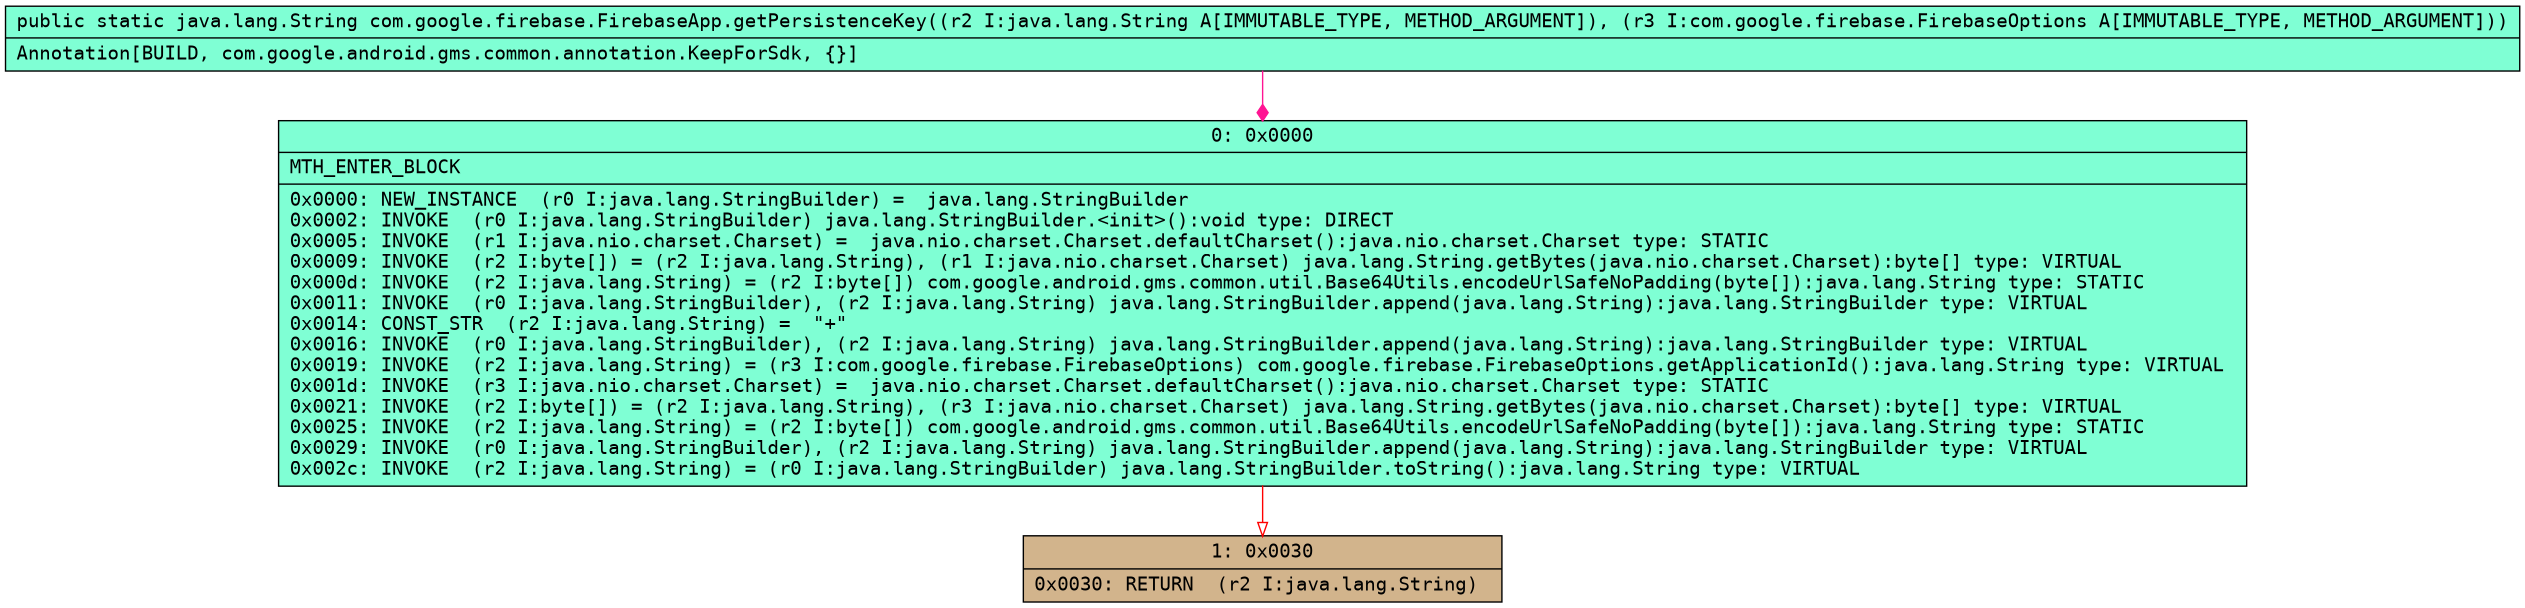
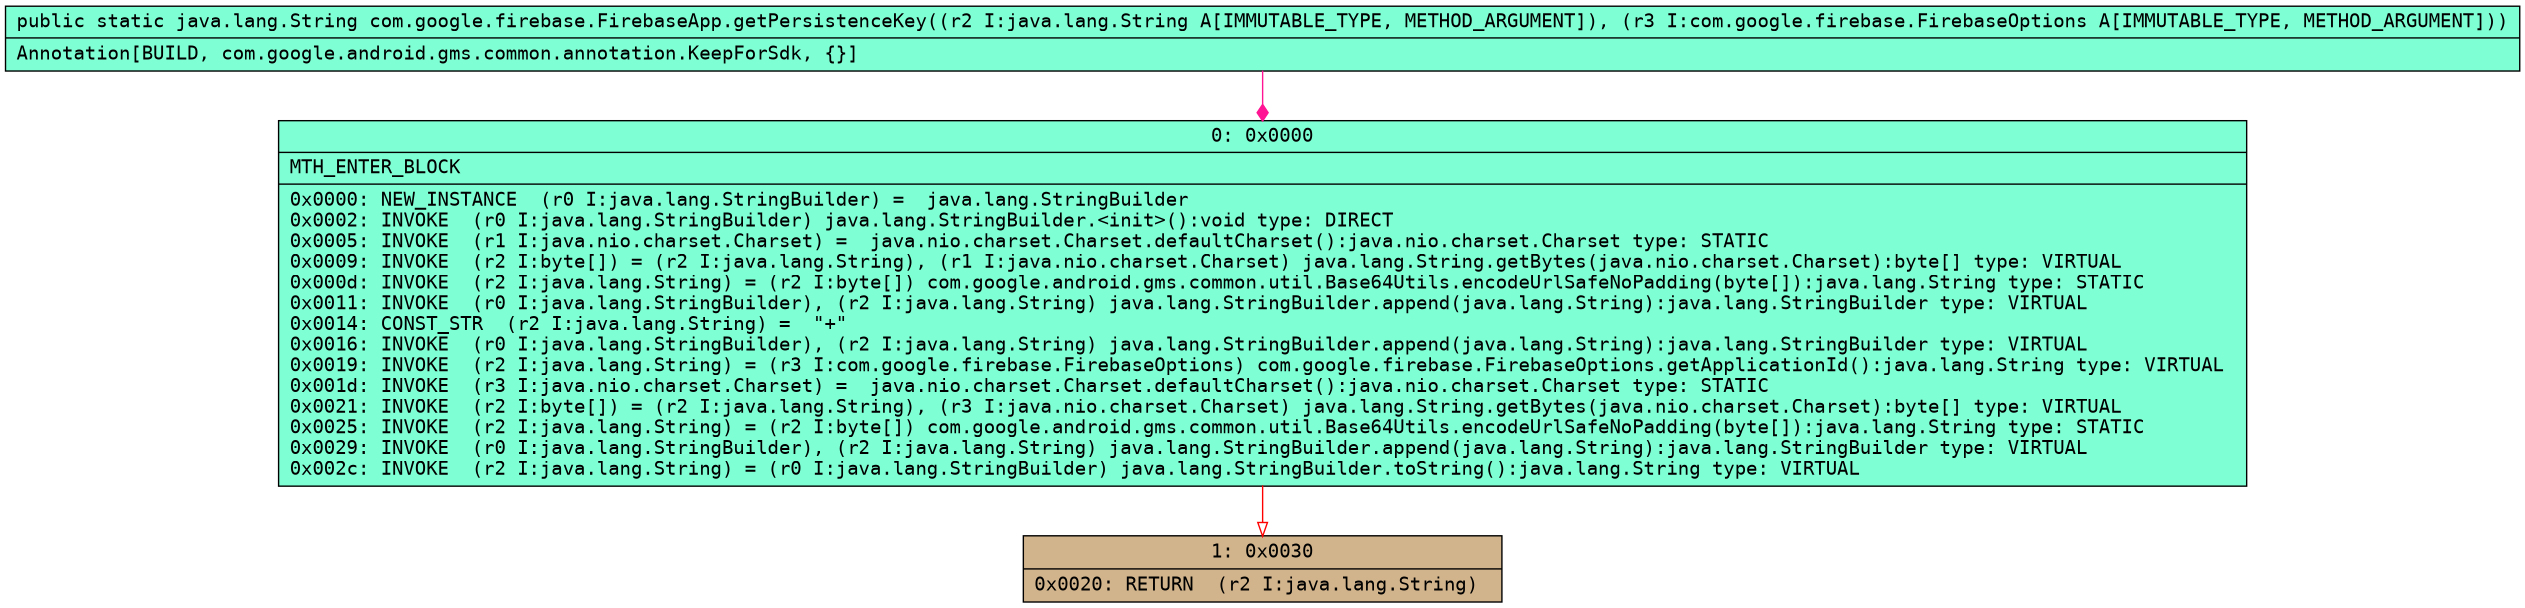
(1263, 585) -> (1263, 585)
